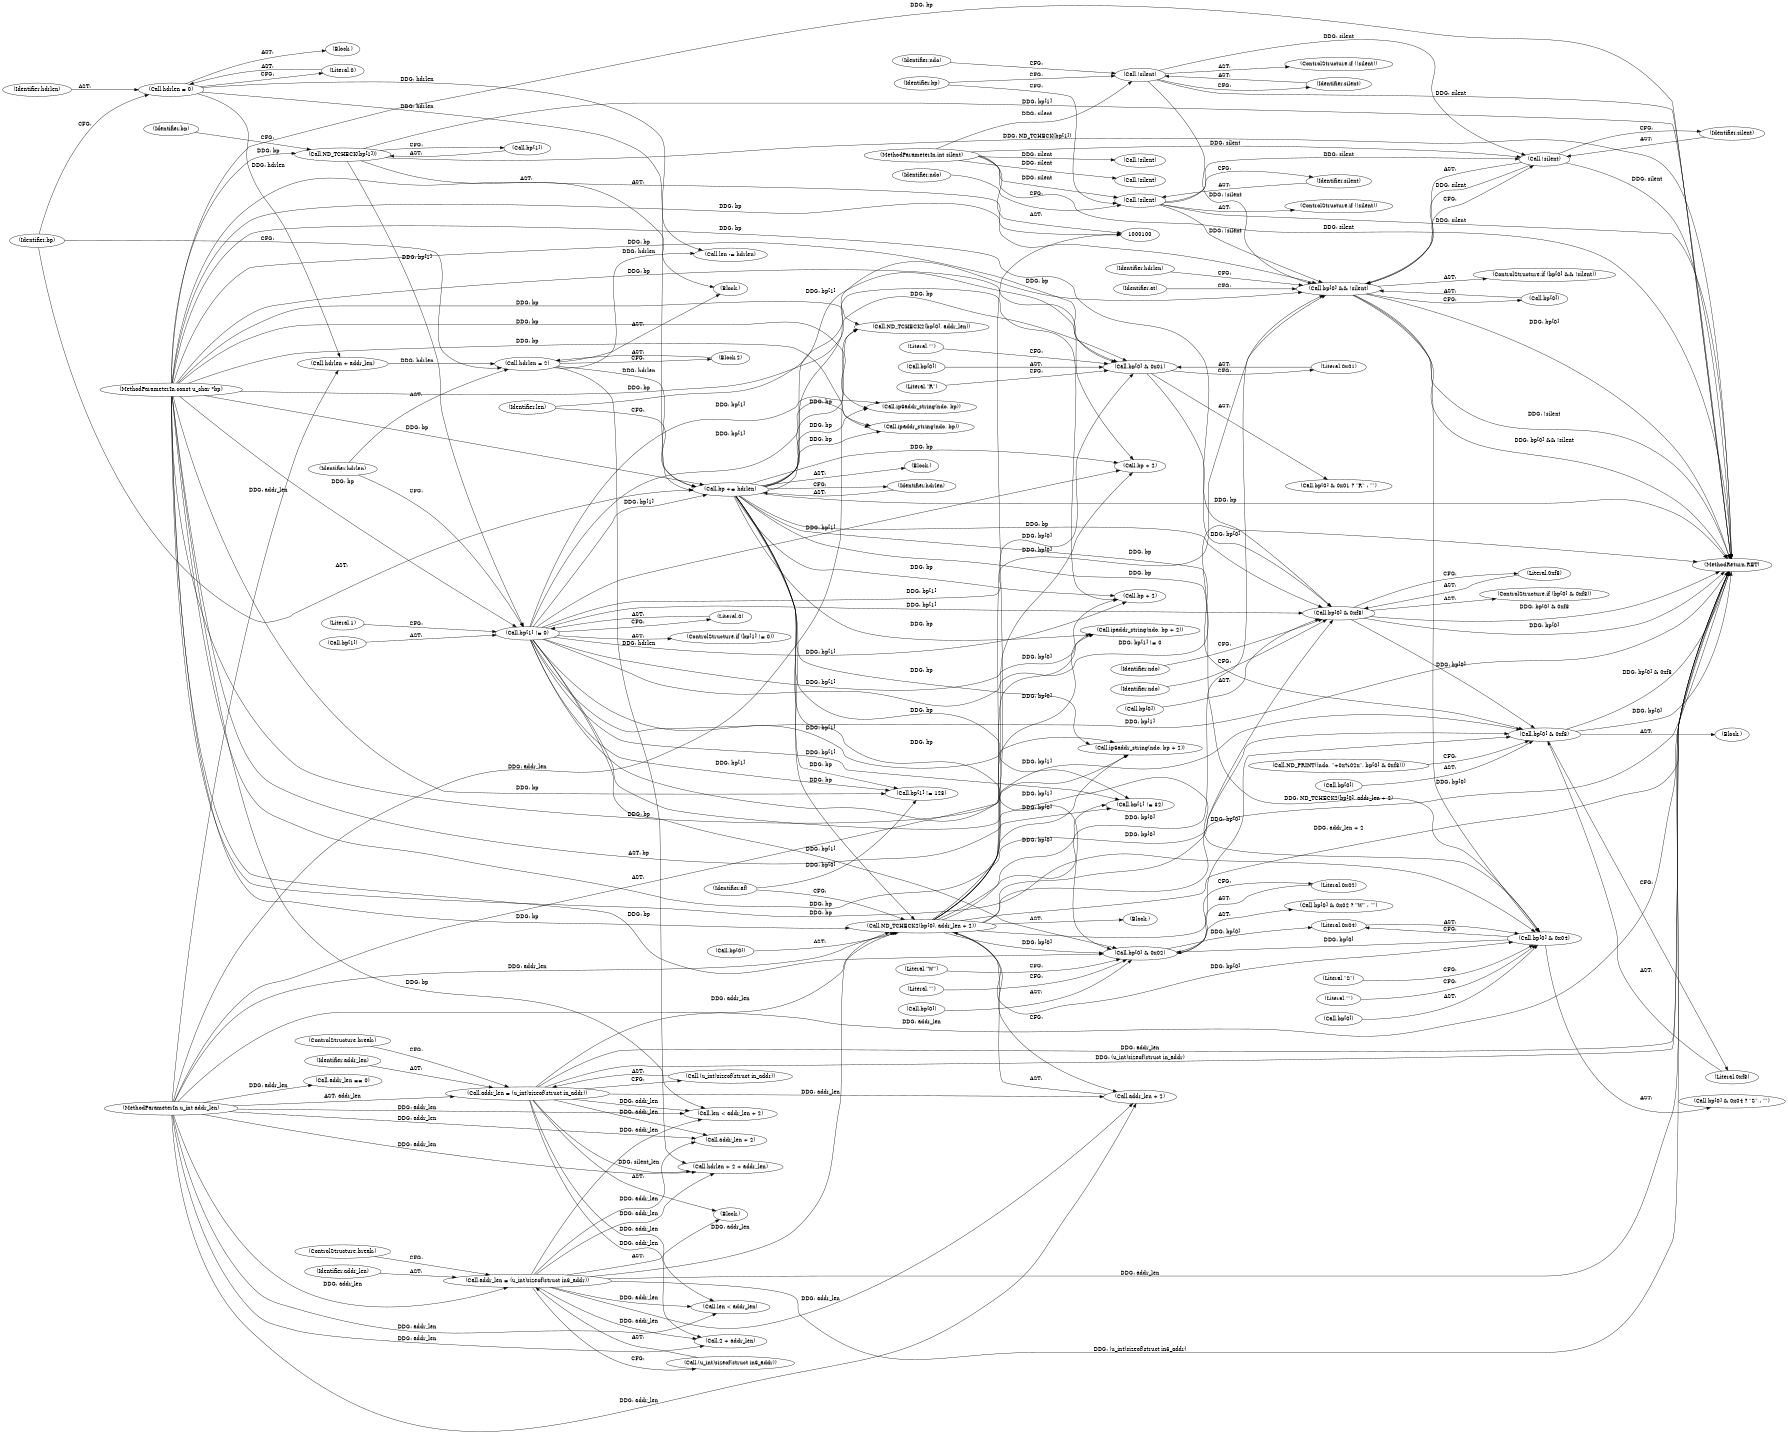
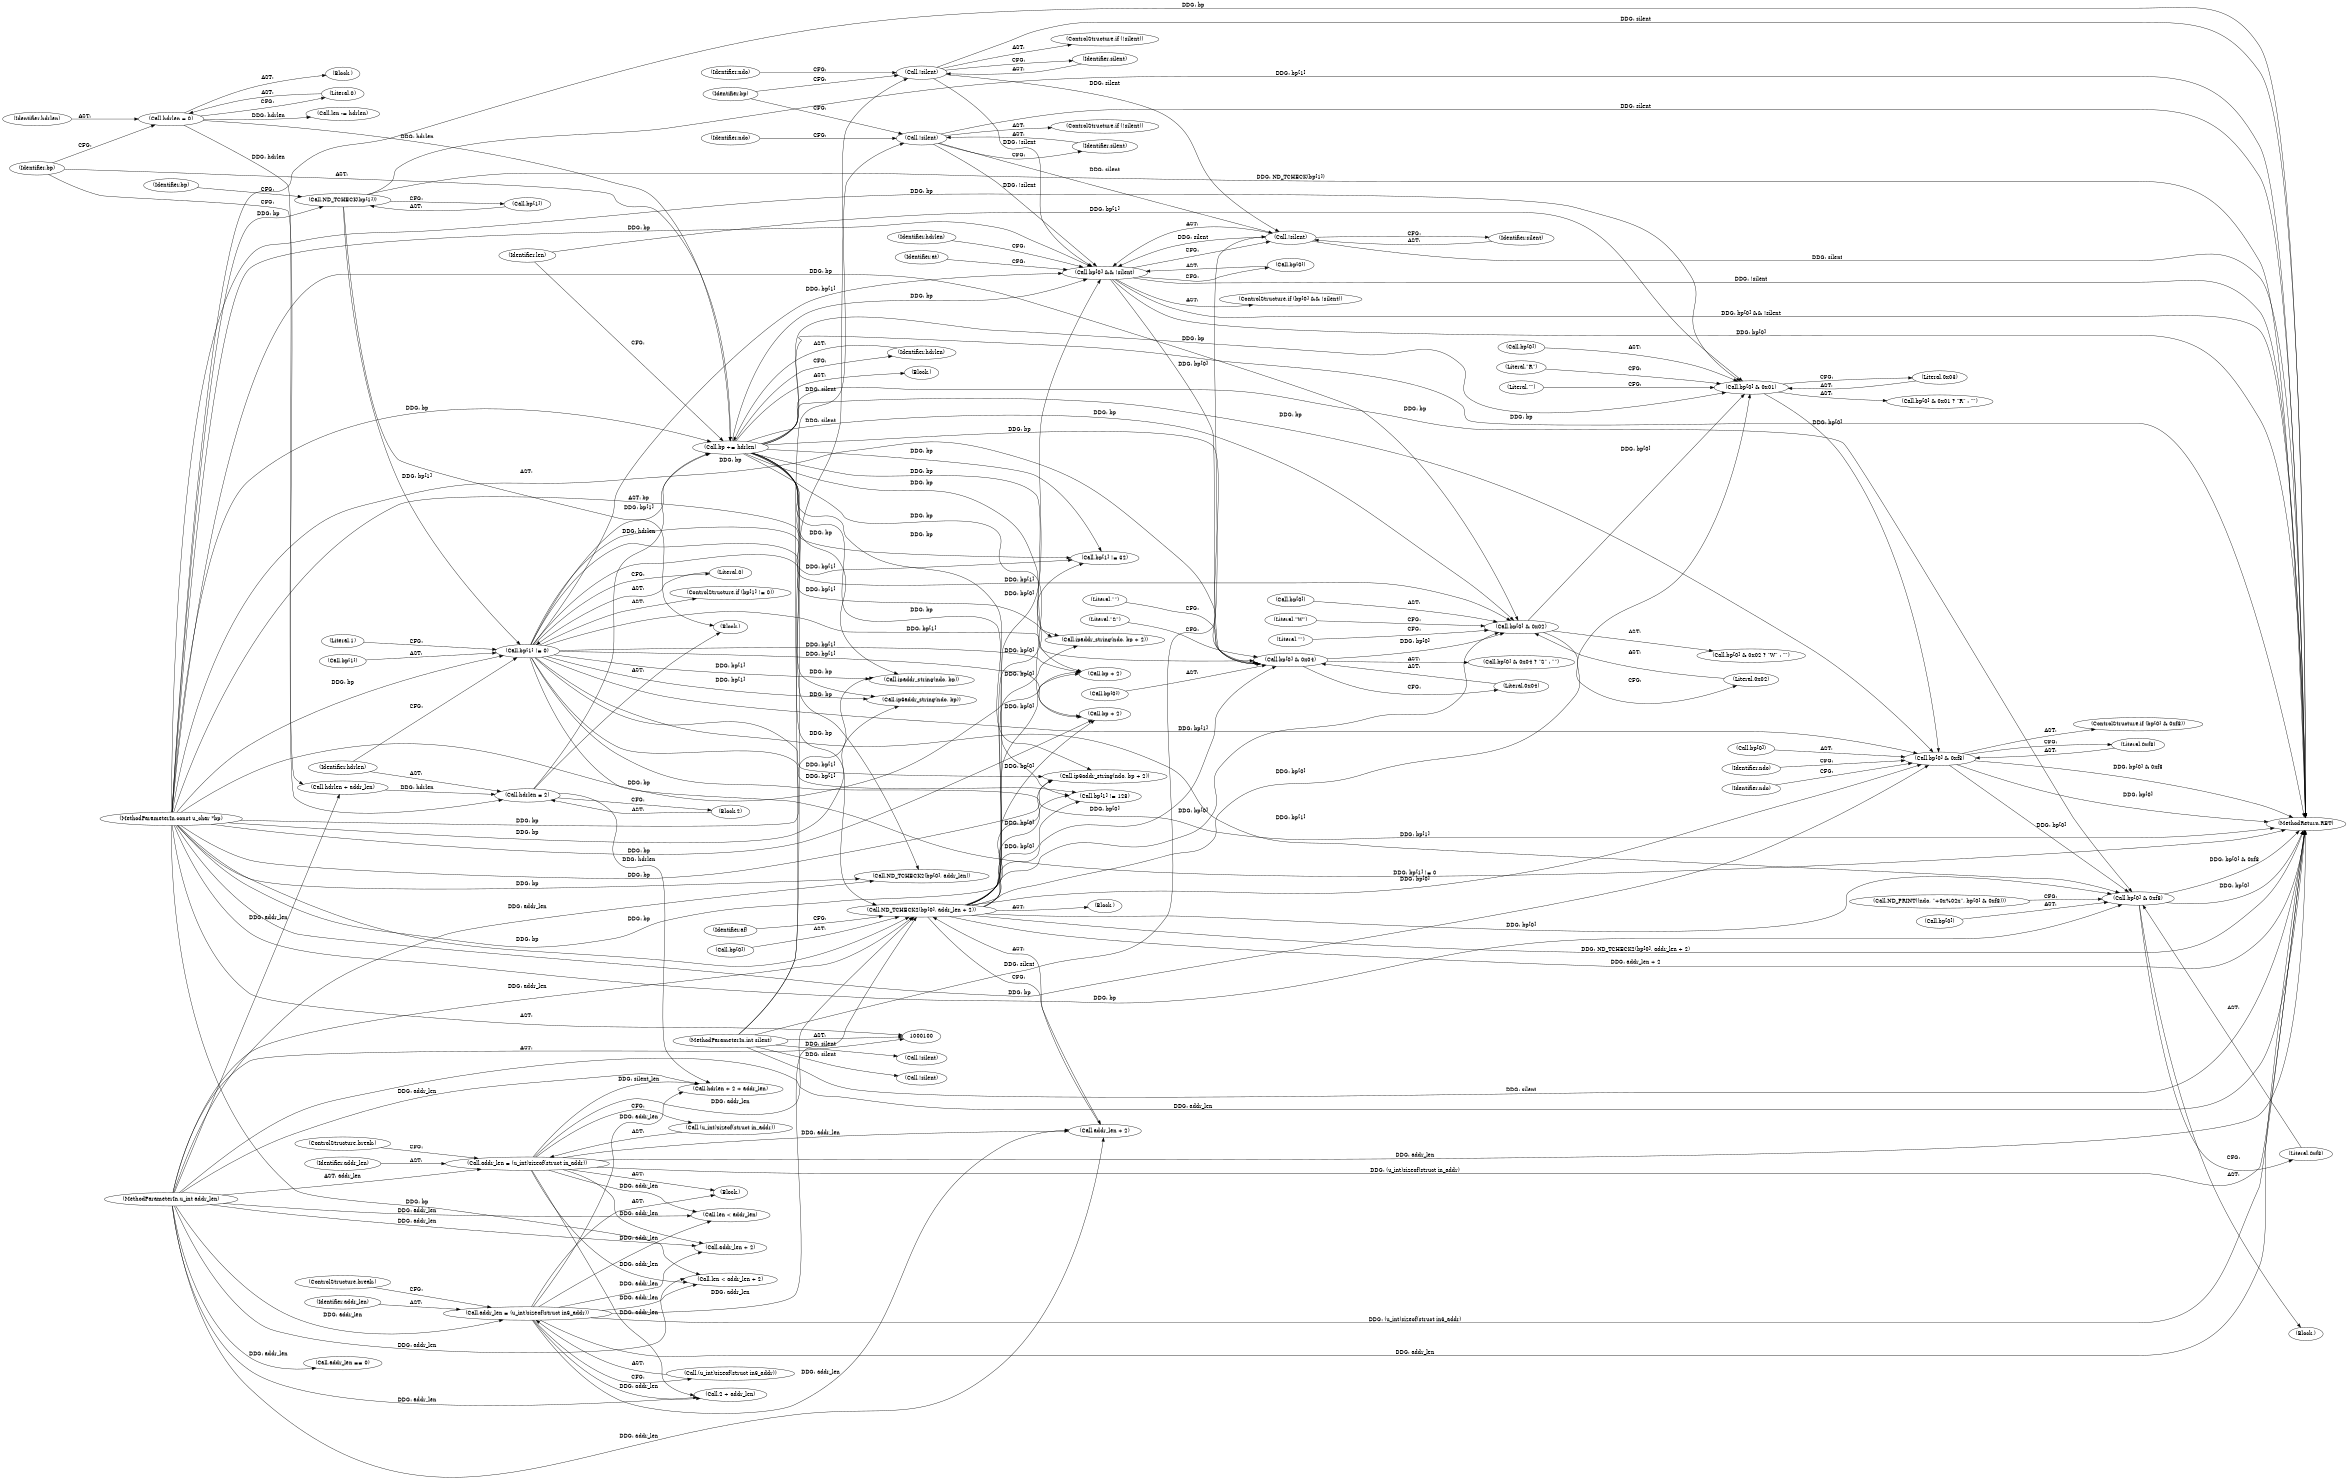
(614, 302) -> none
(1339, 367) -> (1940, 378)
(842, 867) -> (1025, 854)
(1237, 935) -> (1635, 509)
